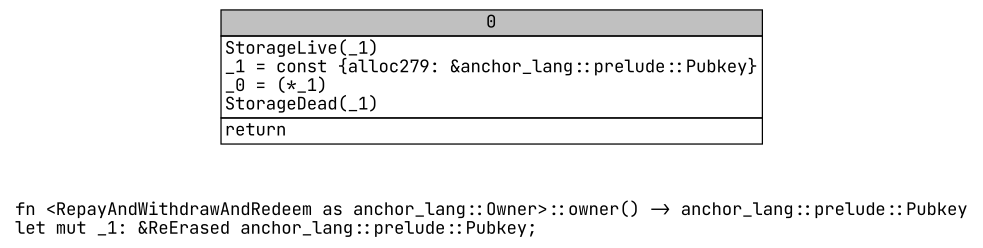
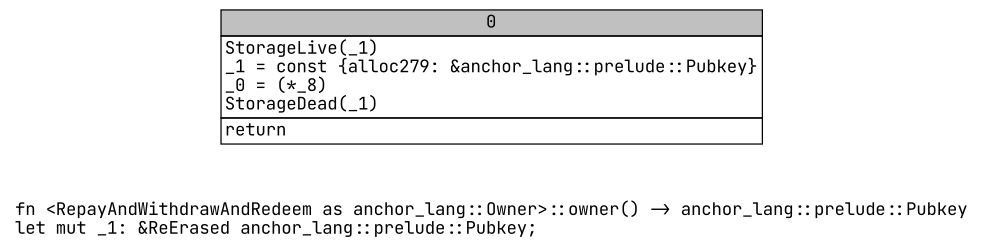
(276, 86) -> (276, 86)
